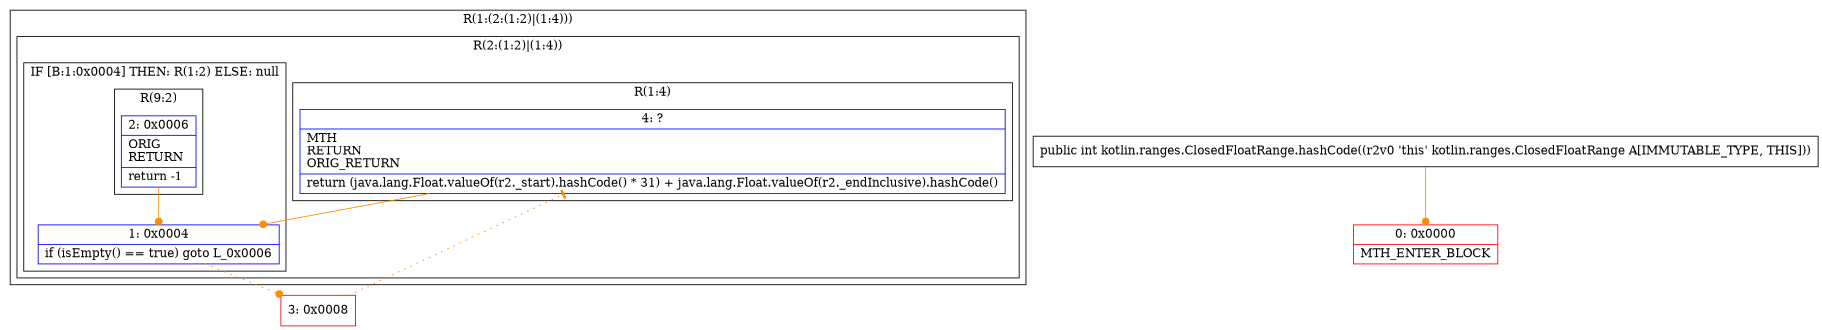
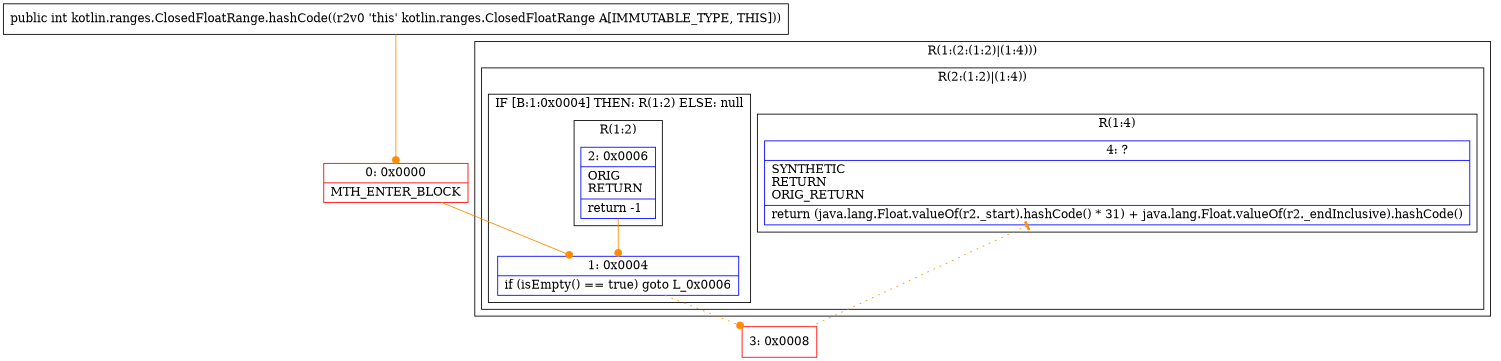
(159, 99) -> (618, 130)
(322, 138) -> (809, 170)
(348, 209) -> (504, 228)
